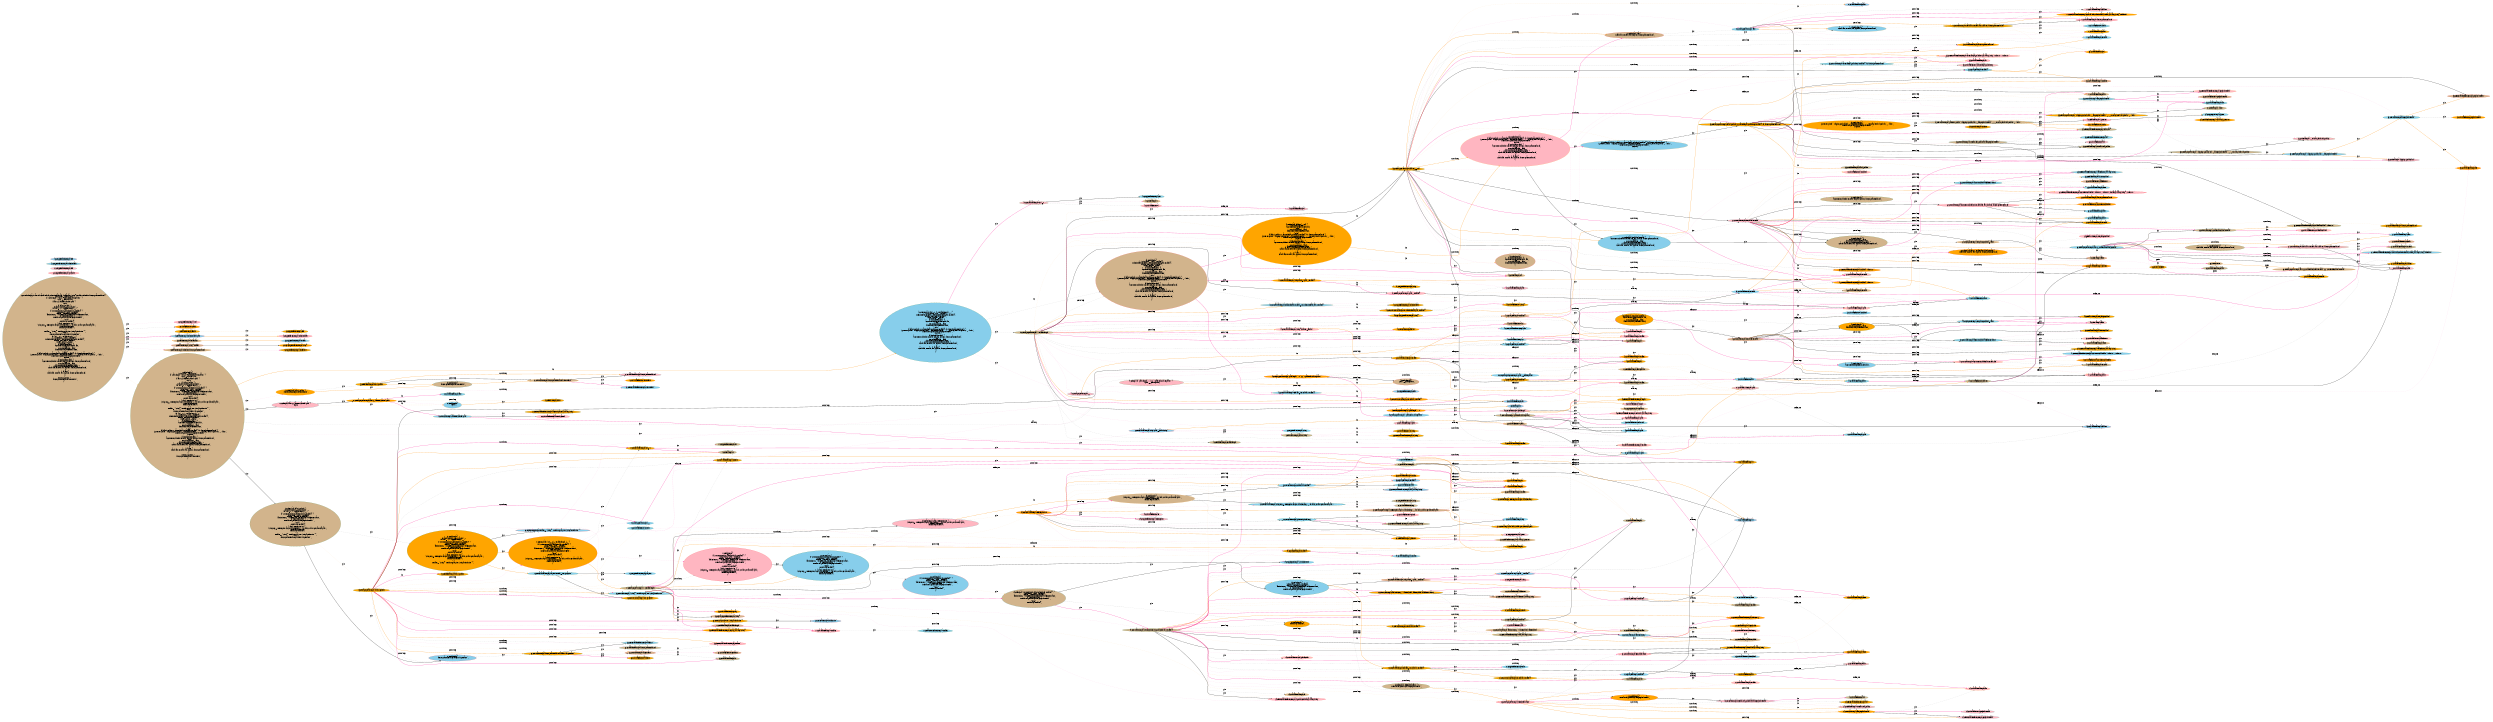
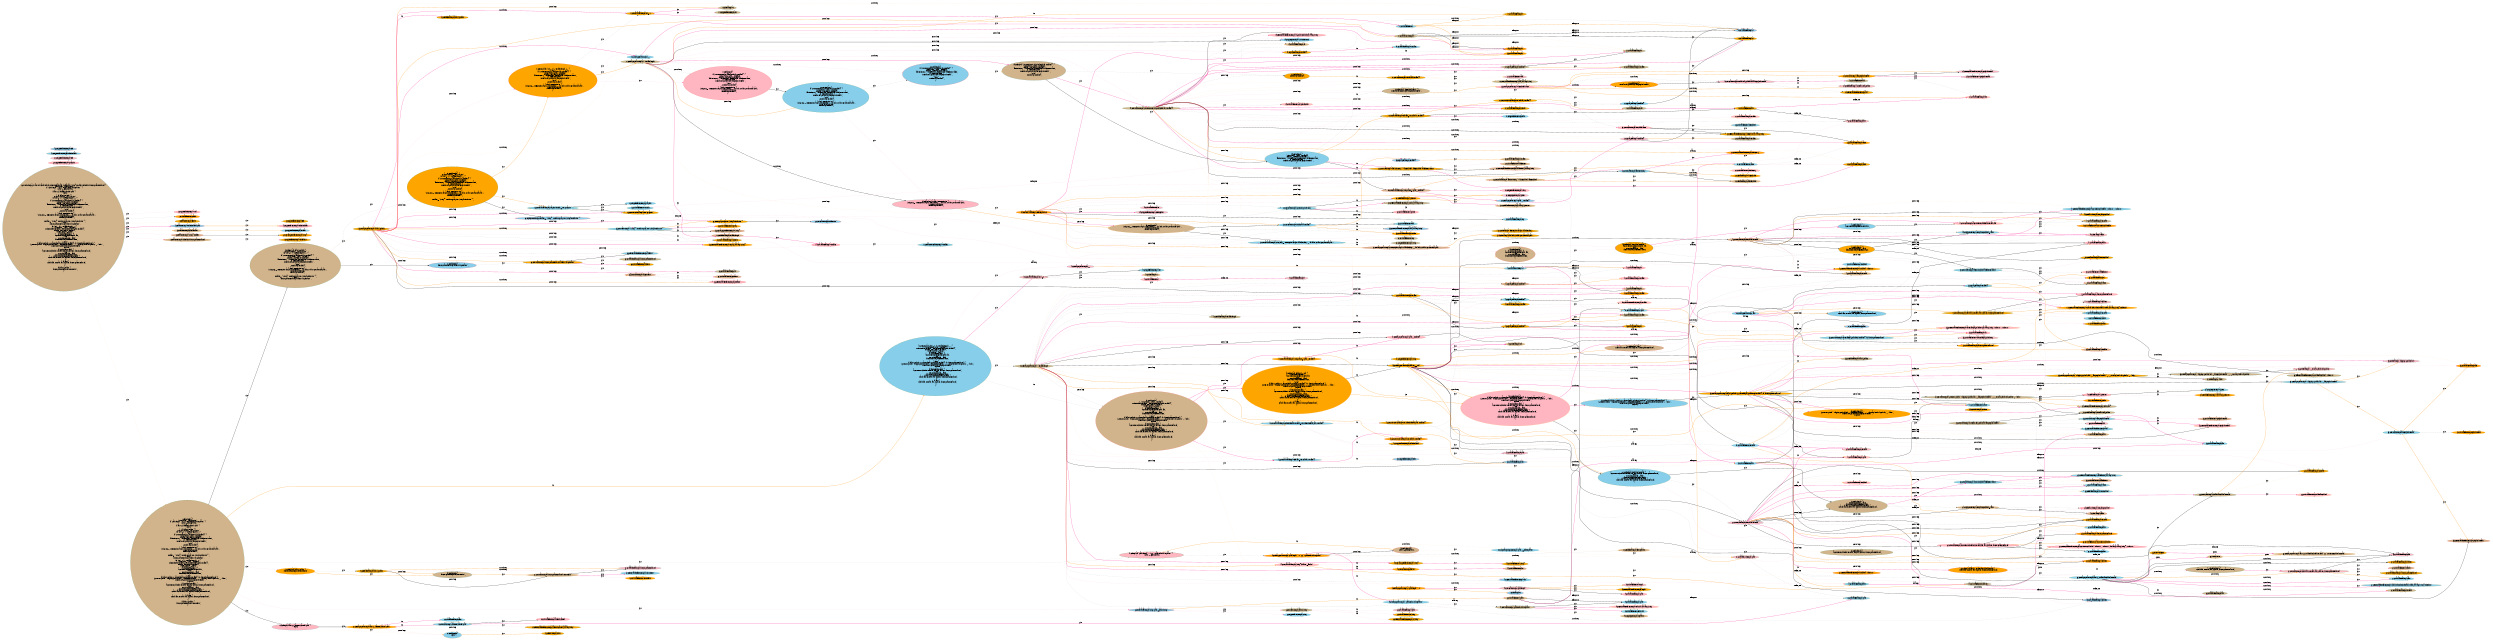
(2097, 349) -> none
